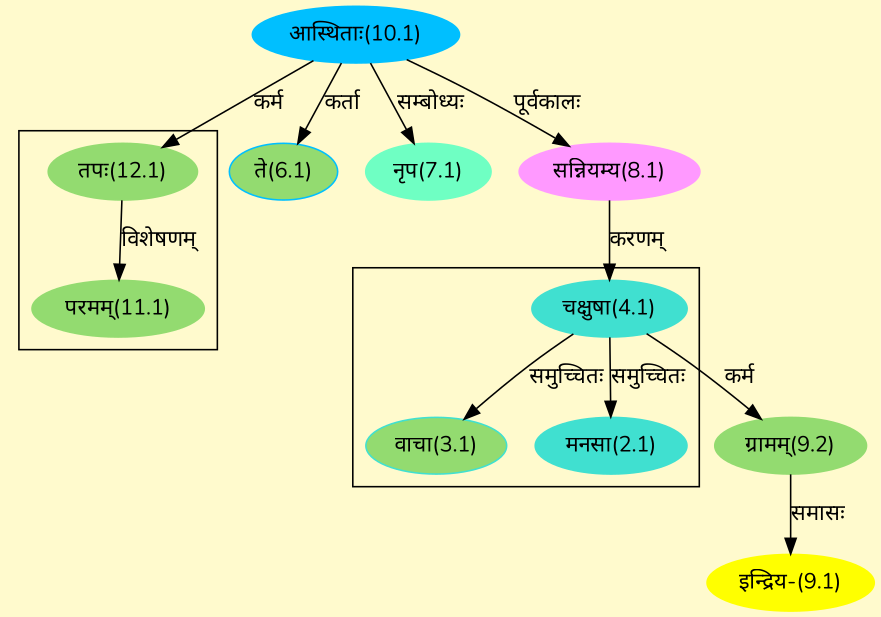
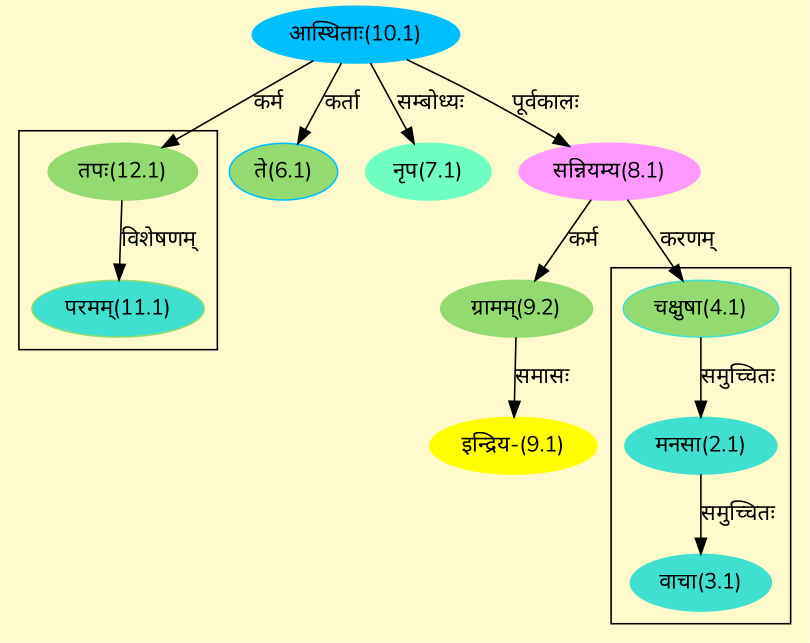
(118, 309) -> (118, 309)
(610, 309) -> (701, 309)
(524, 370) -> (701, 506)
(709, 377) -> (568, 233)
(436, 446) -> (701, 583)
